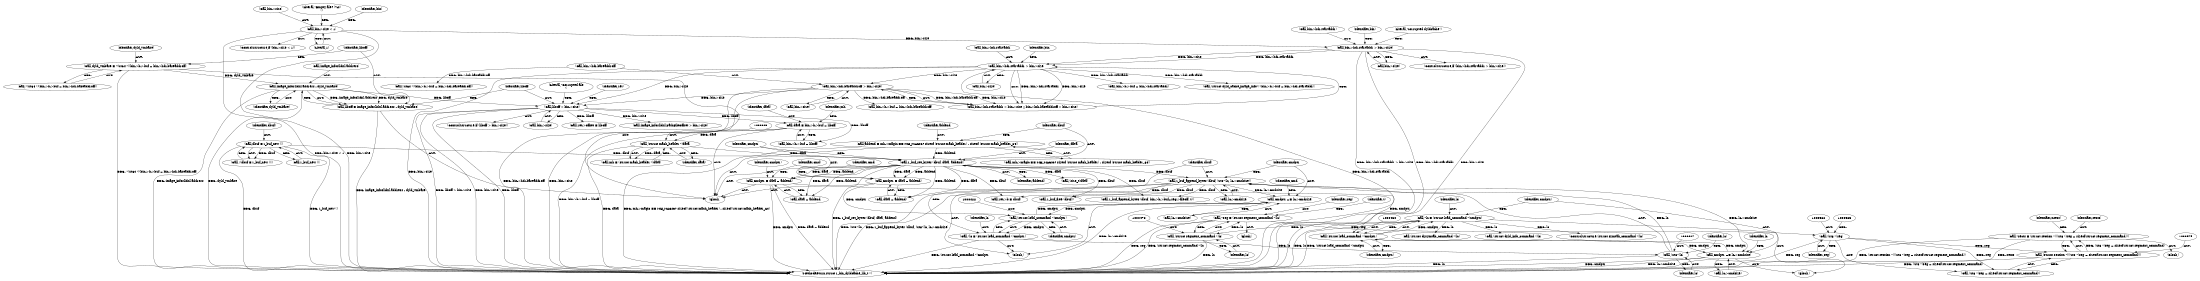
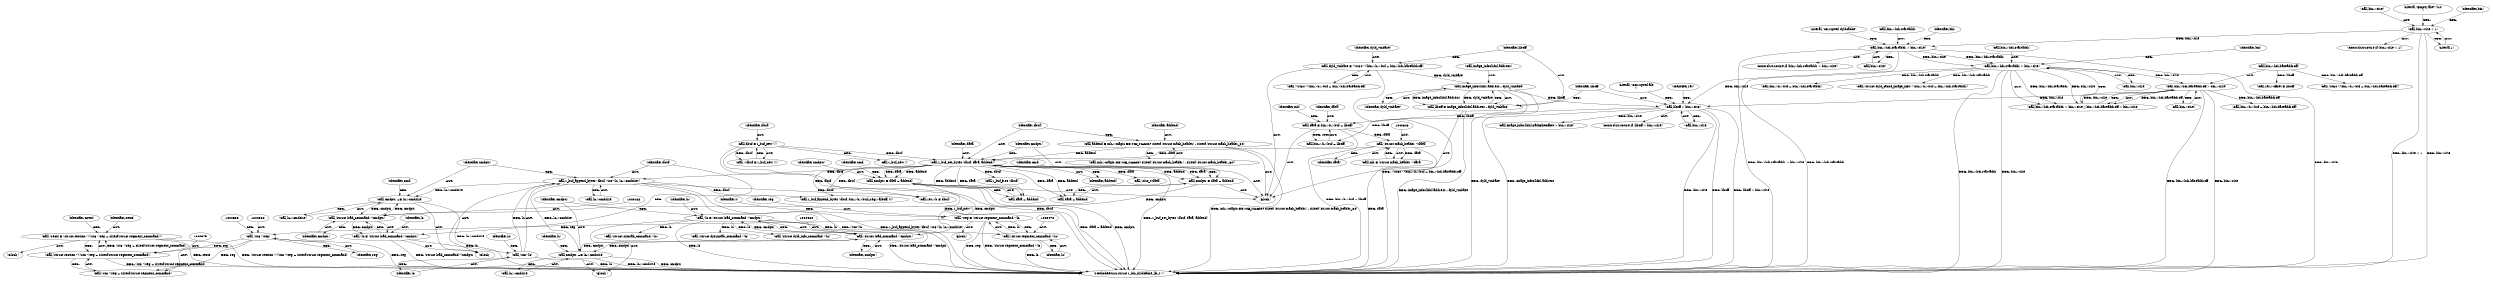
(574, 116) -> (2277, 76)
(813, 135) -> (1322, 135)
(292, 152) -> none
(1138, 195) -> none
(1606, 237) -> (631, 237)
(1687, 237) -> none
